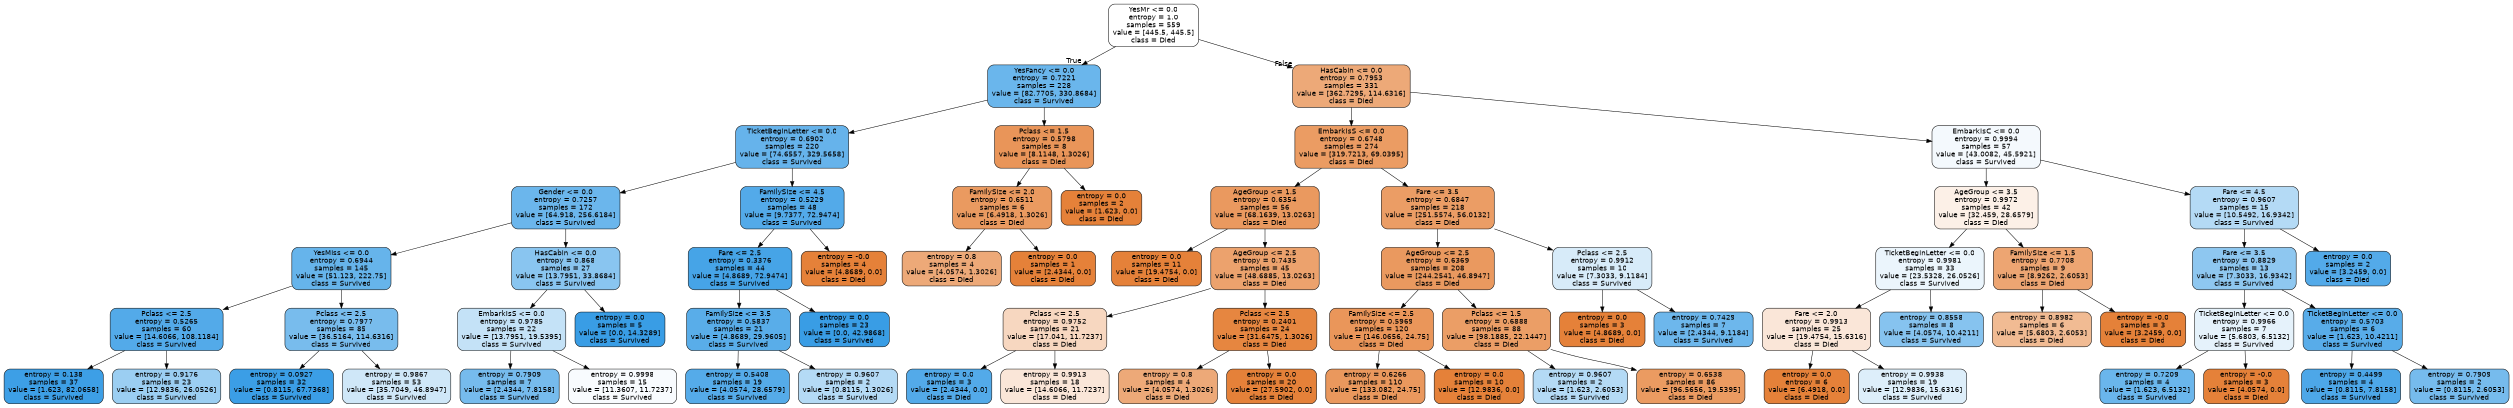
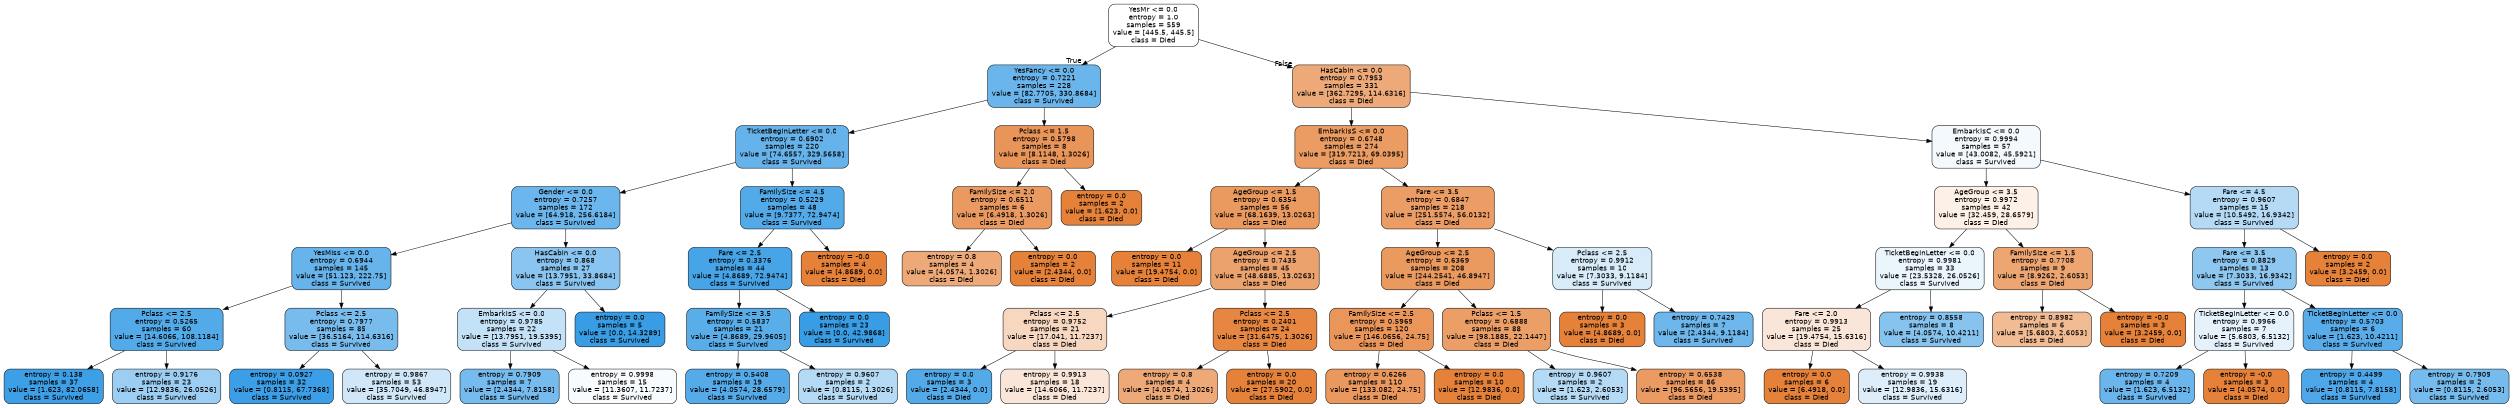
(1053, 269) -> (1053, 269)
(2348, 269) -> (2348, 269)
(1807, 386) -> (1807, 386)
